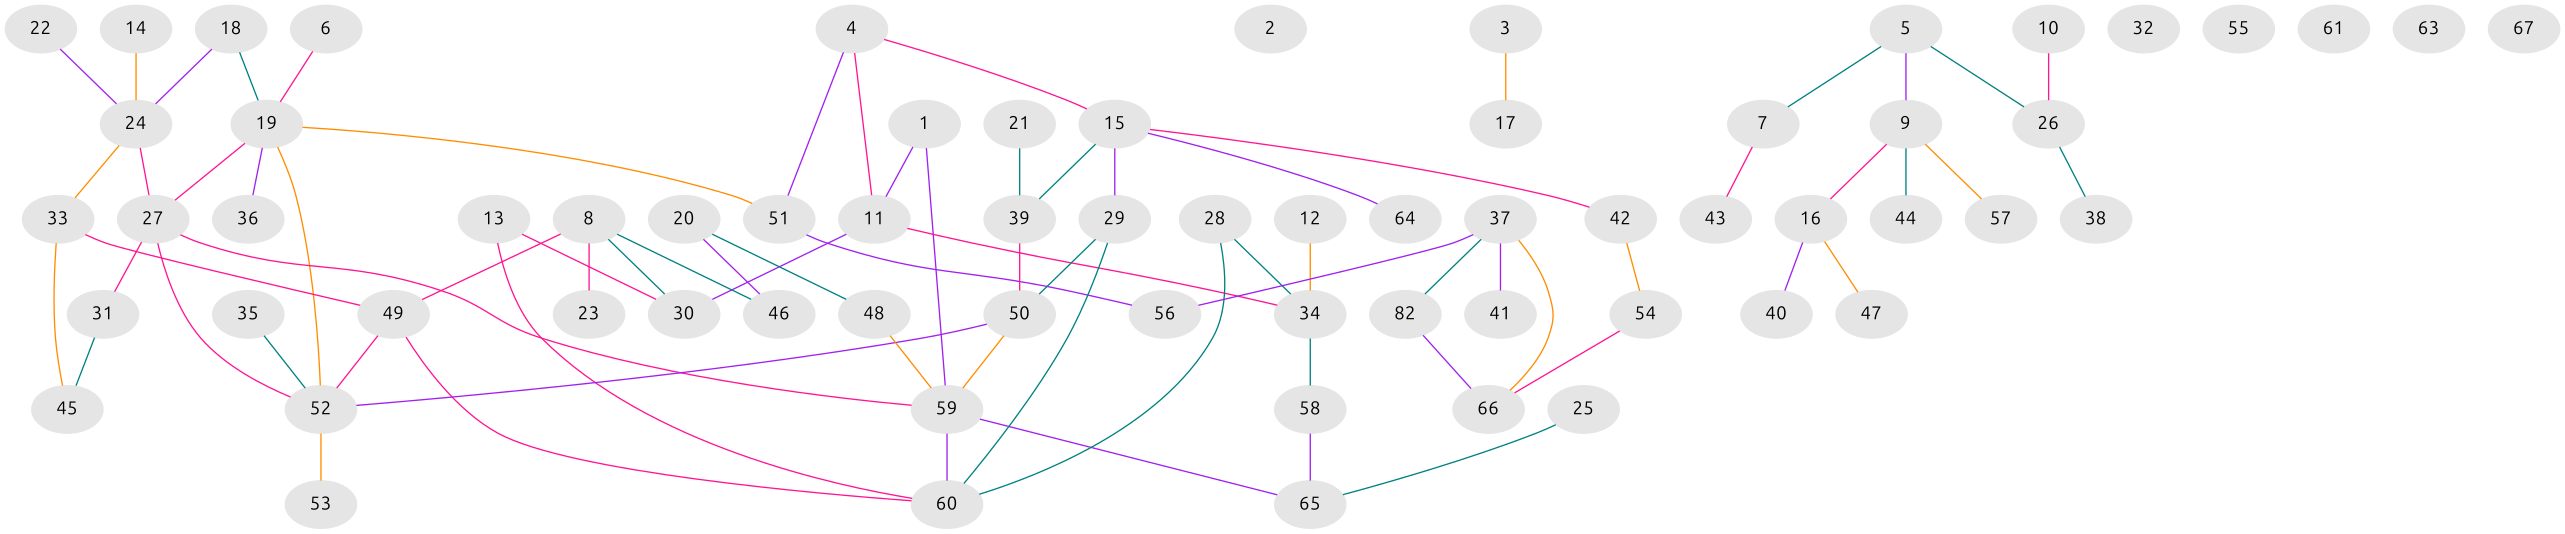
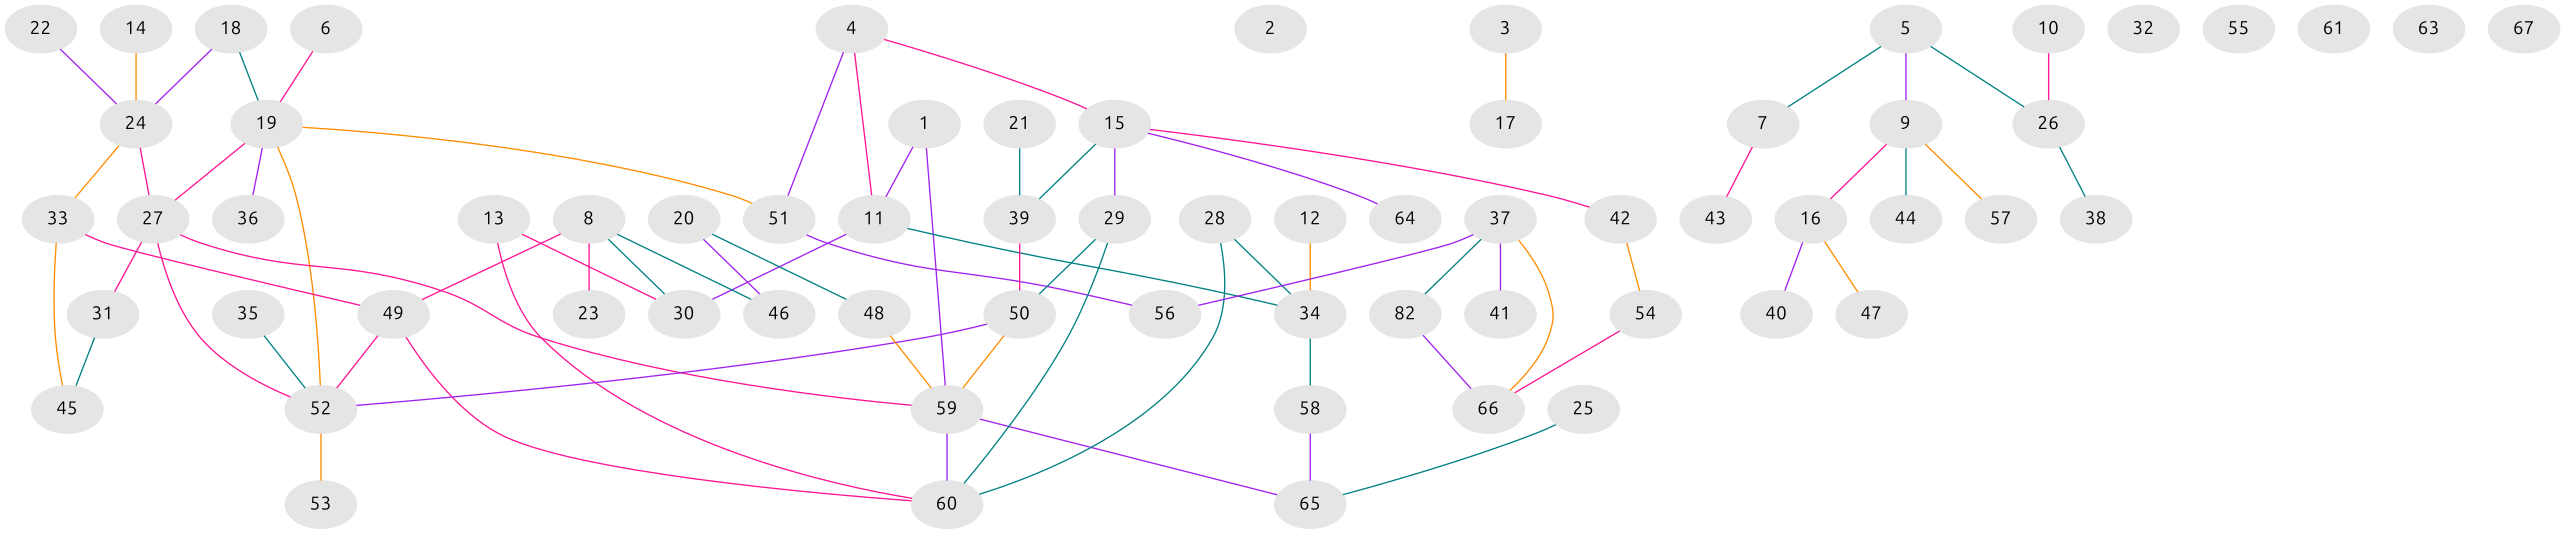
(1083, 265) -> (1083, 265)
